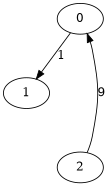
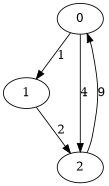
none -> (80, 89)
none -> (51, 127)
